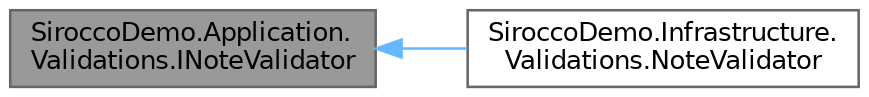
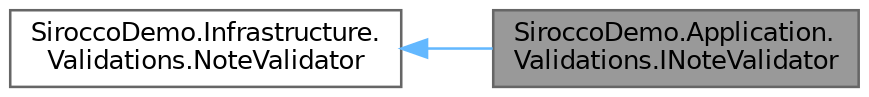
(435, 49) -> (460, 49)
